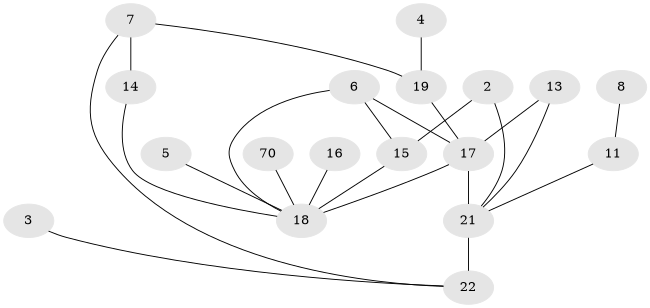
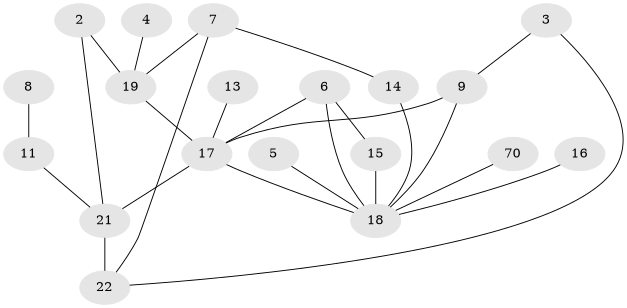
none -> (462, 87)
(450, 117) -> (105, 54)
(523, 160) -> none
